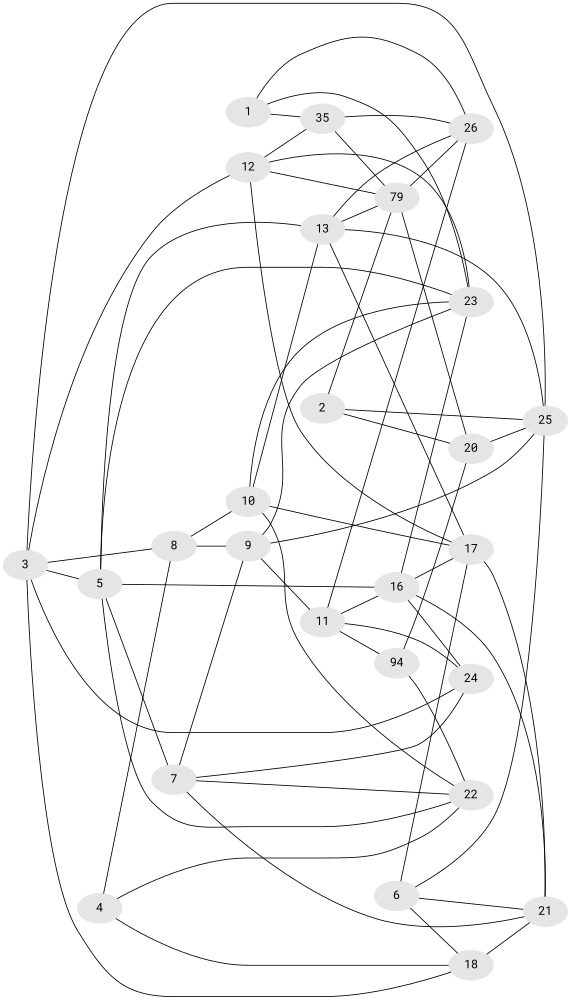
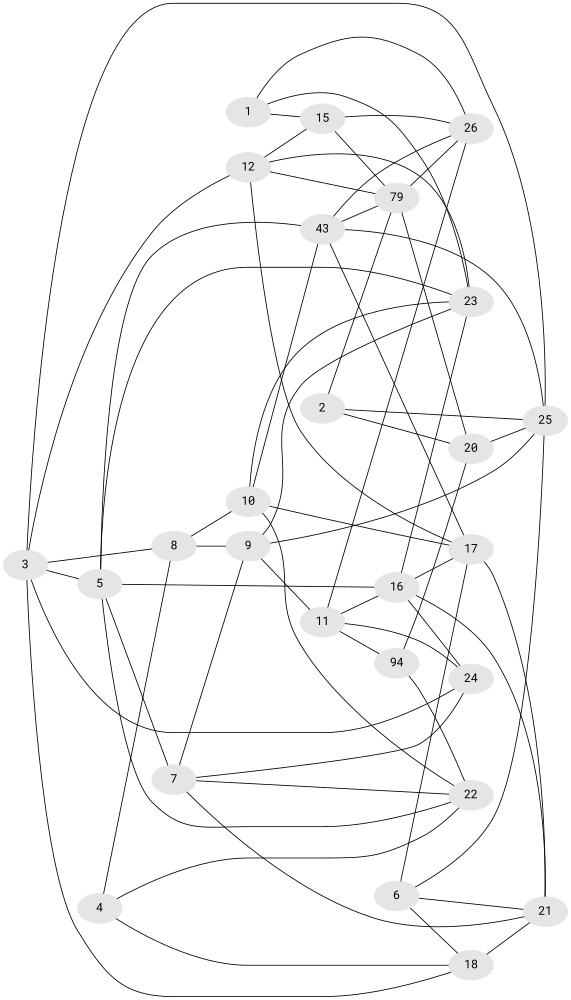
(323, 119) -> (323, 119)
(323, 229) -> (323, 229)
